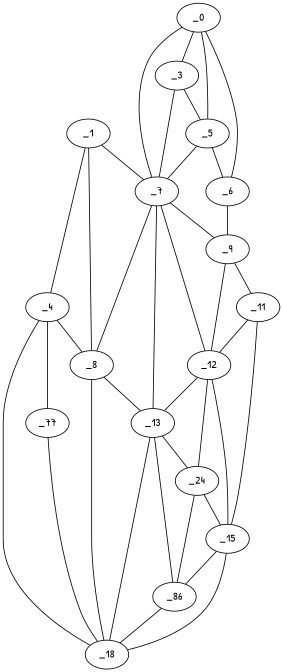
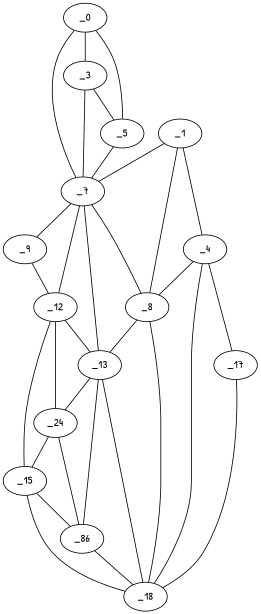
(228, 191) -> none
(258, 307) -> none
(47, 423) -> (236, 365)
